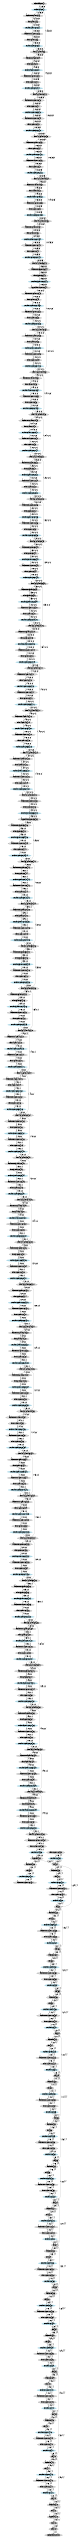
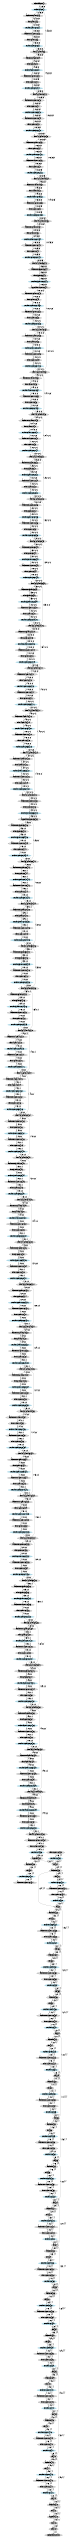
(71, 1885) -> (39, 1890)
